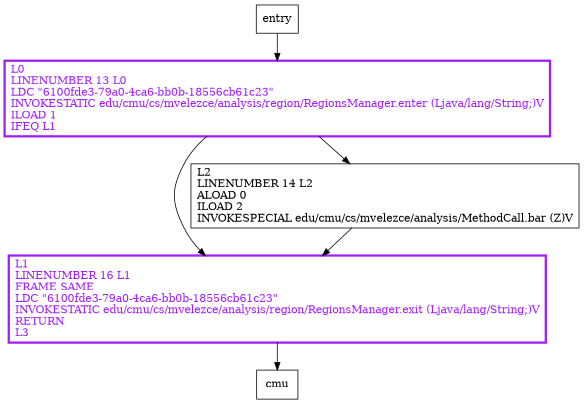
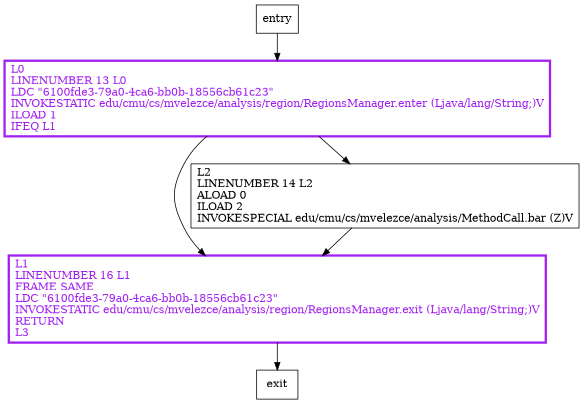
(277, 385) -> (277, 385)
